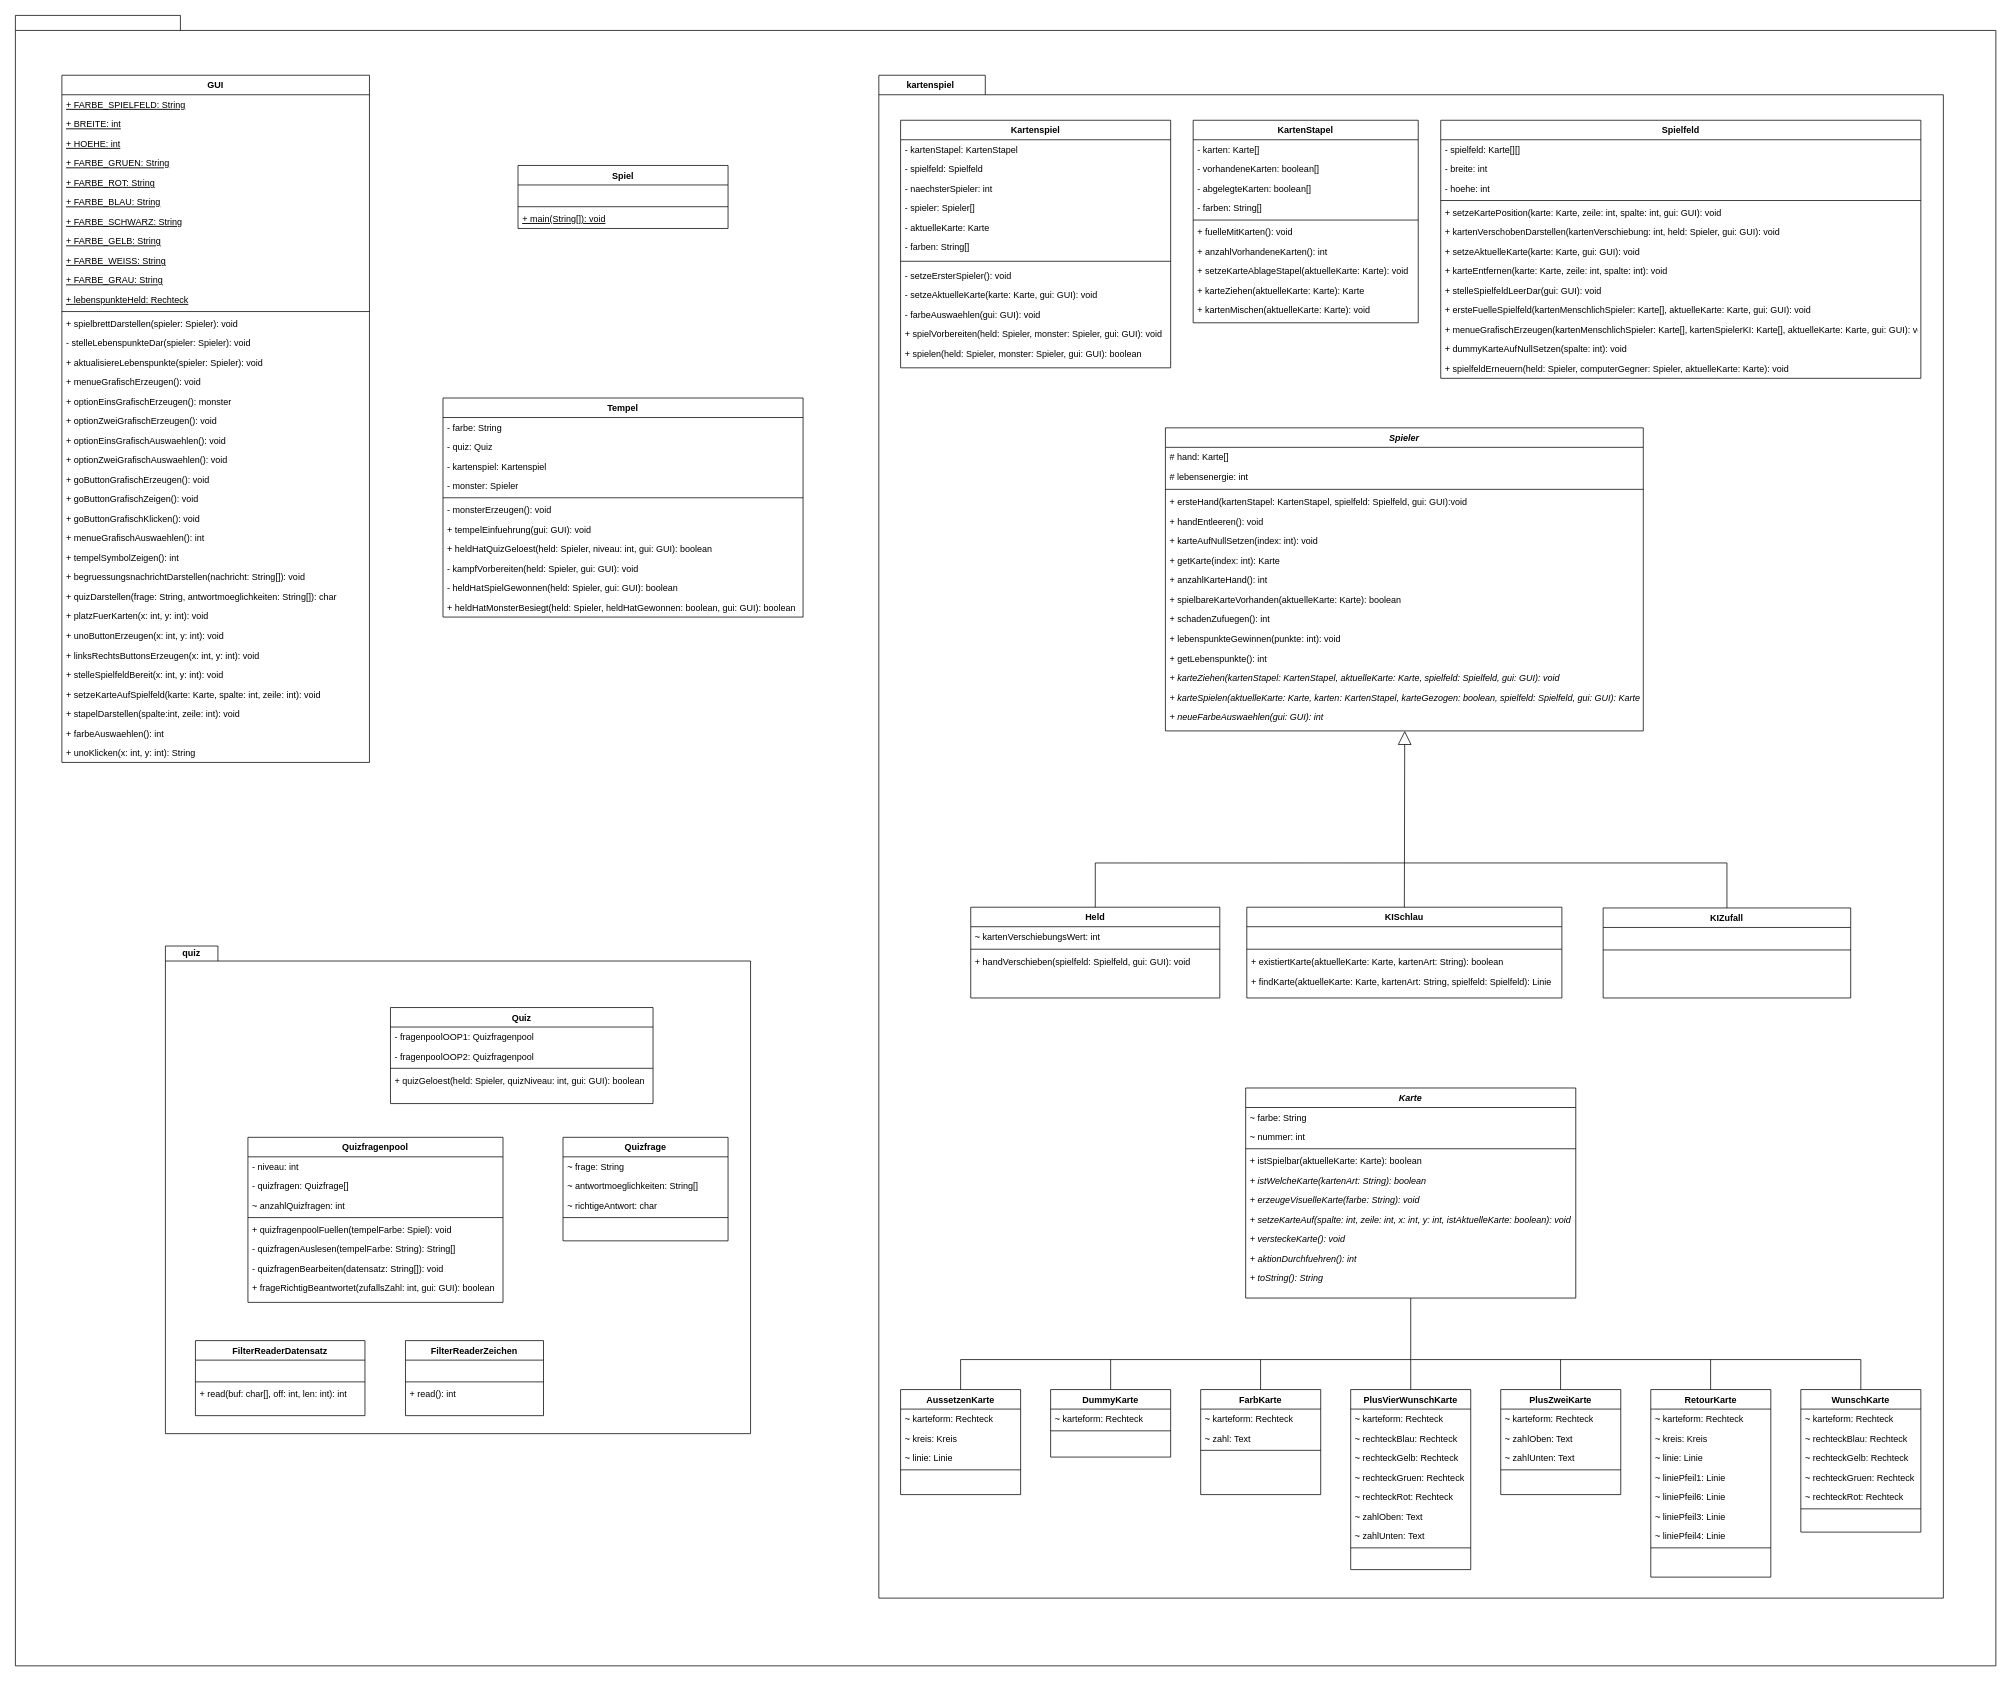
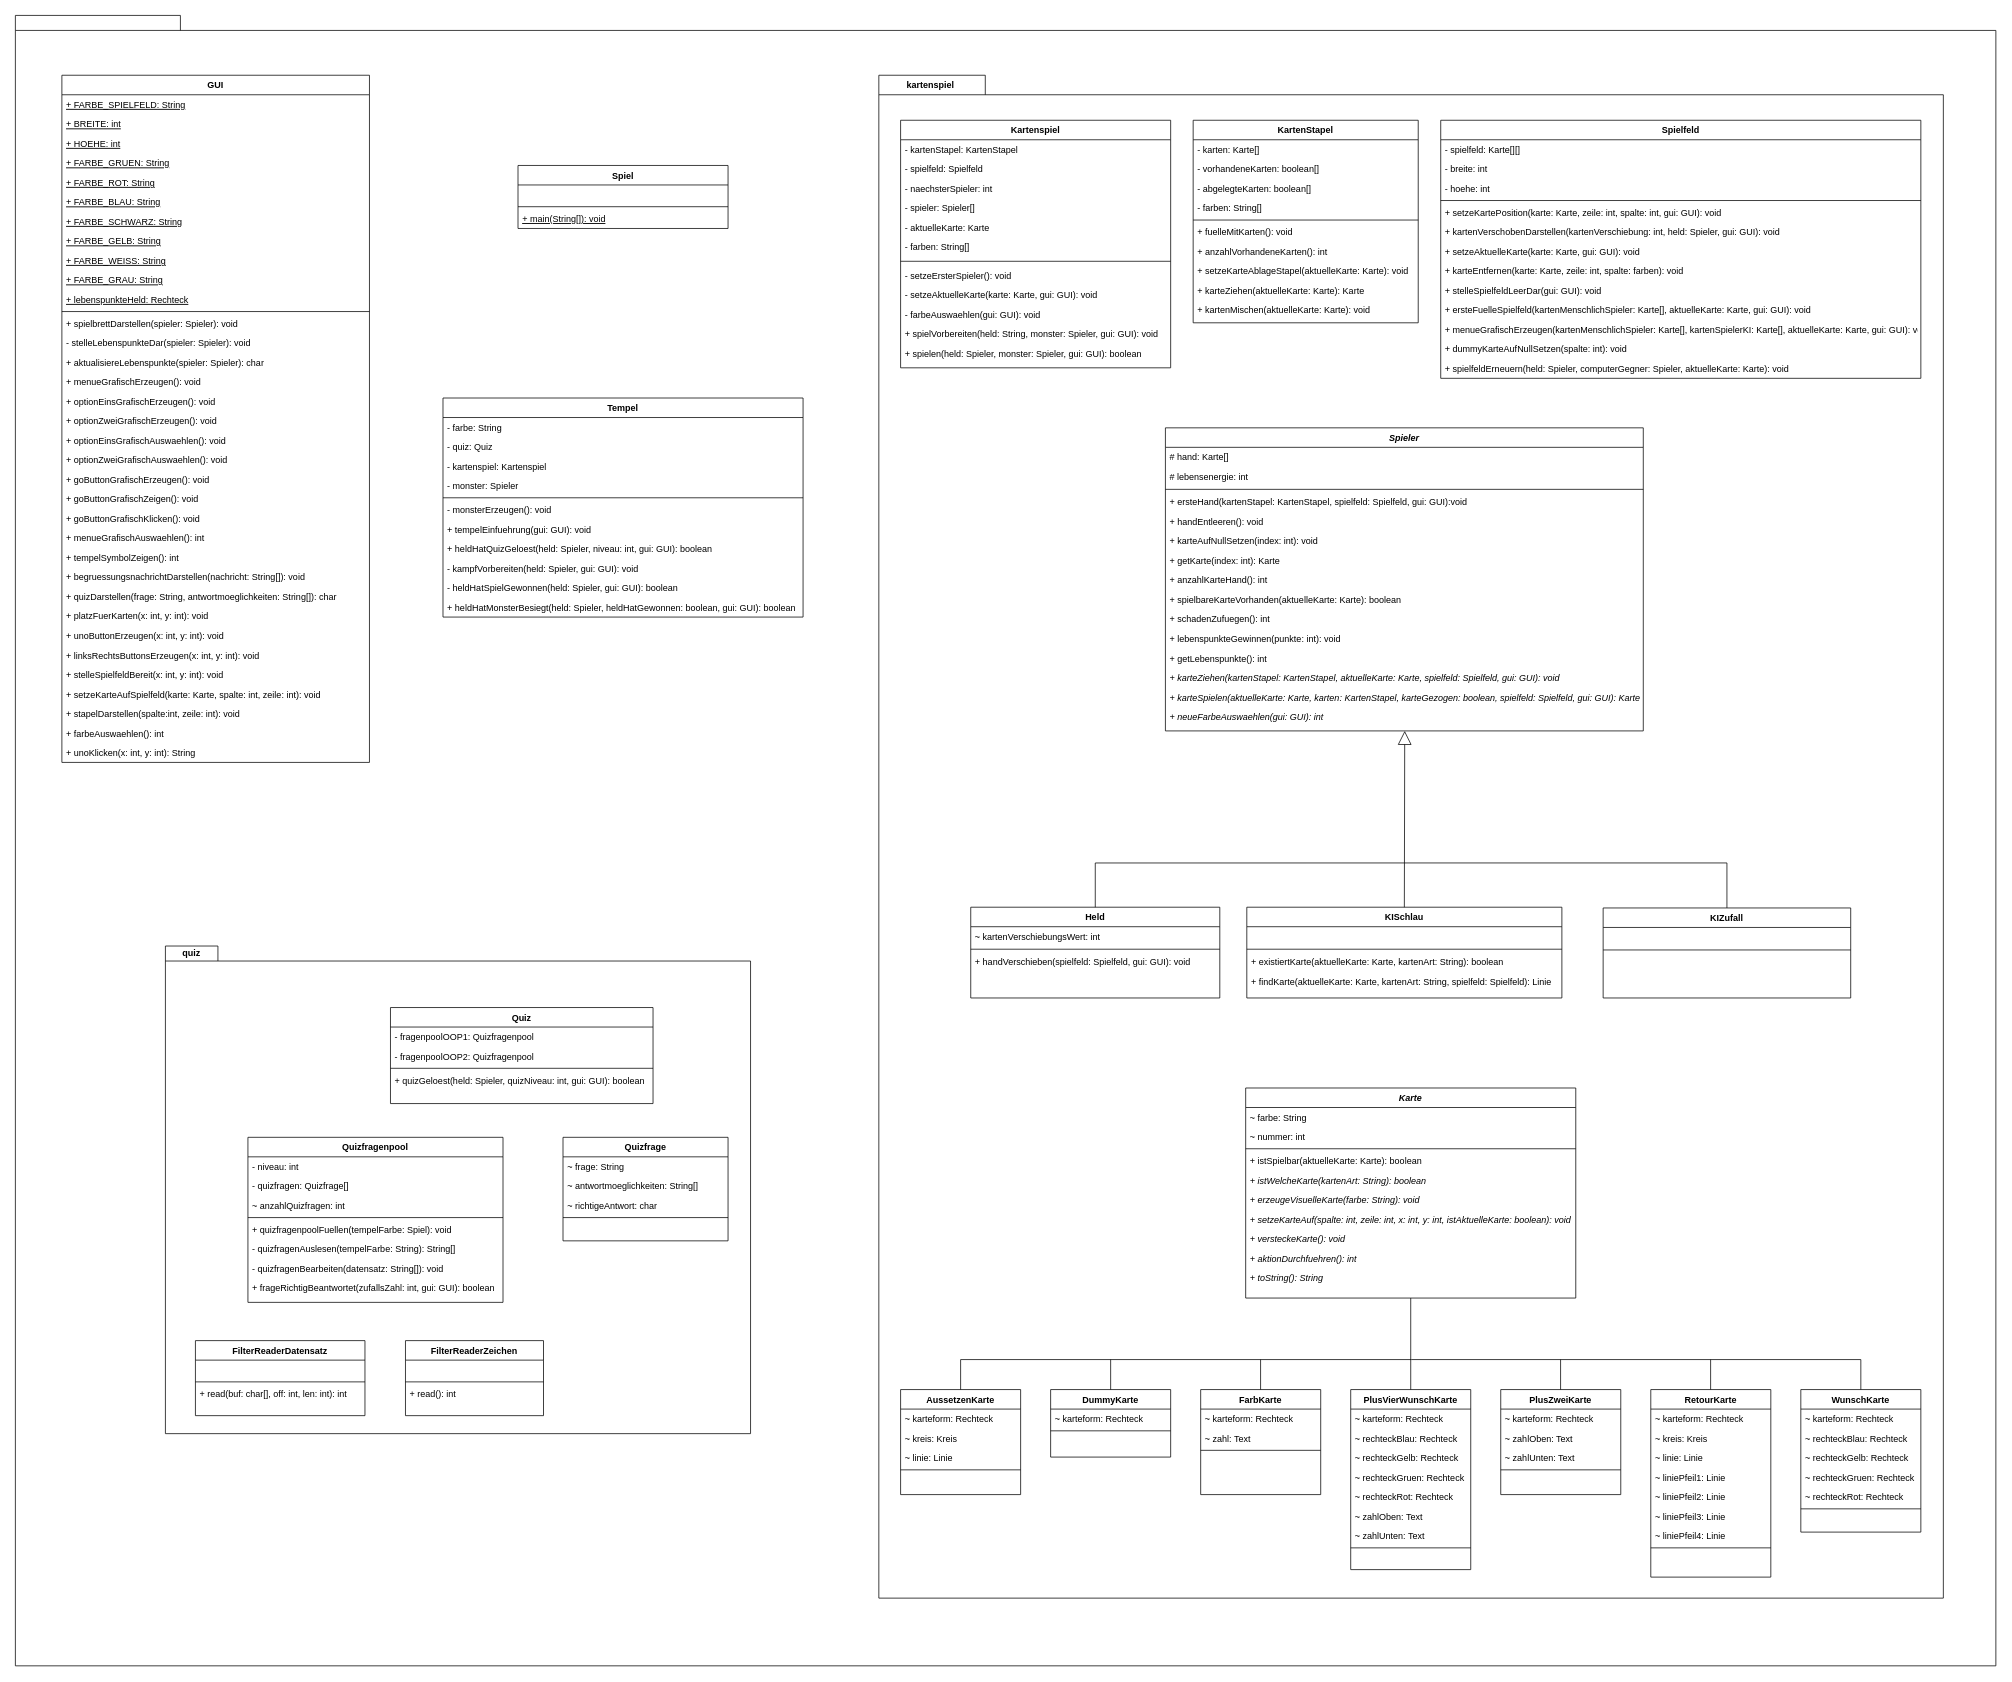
(1576, 271) -> (1585, 271)
(1046, 334) -> (1045, 334)
(177, 363) -> (178, 363)
(157, 402) -> (149, 402)
(1693, 1497) -> (1693, 1497)
